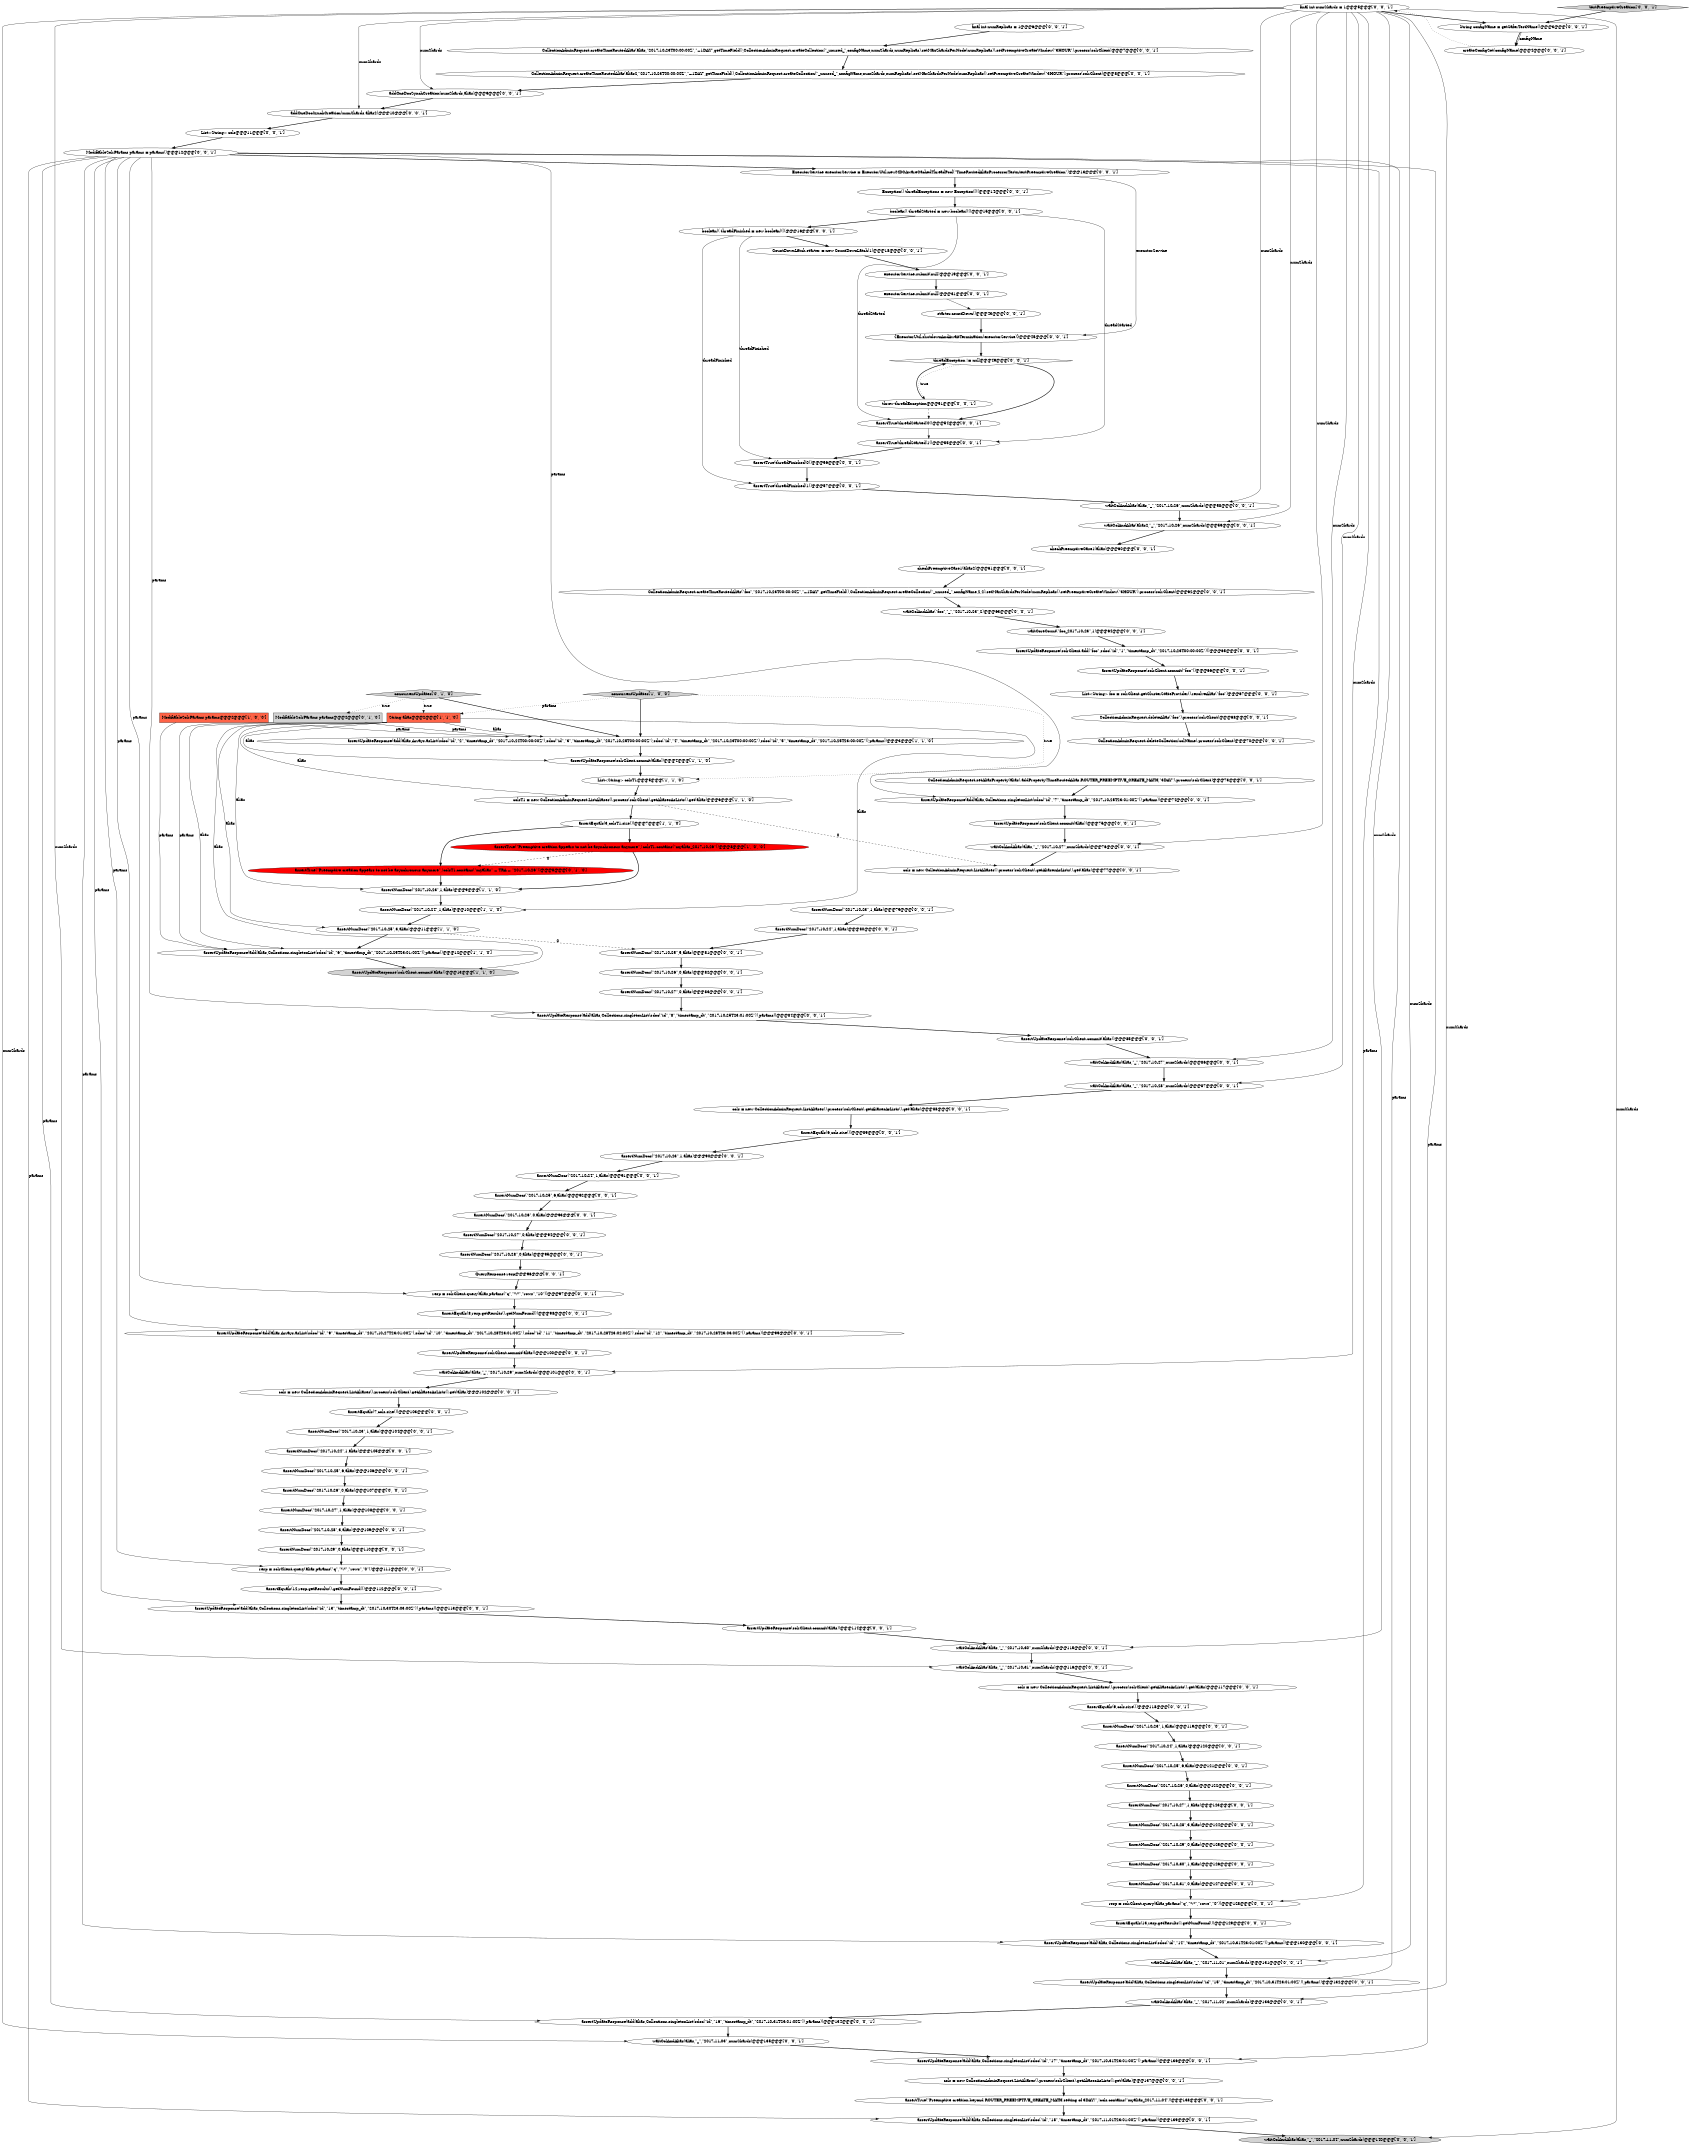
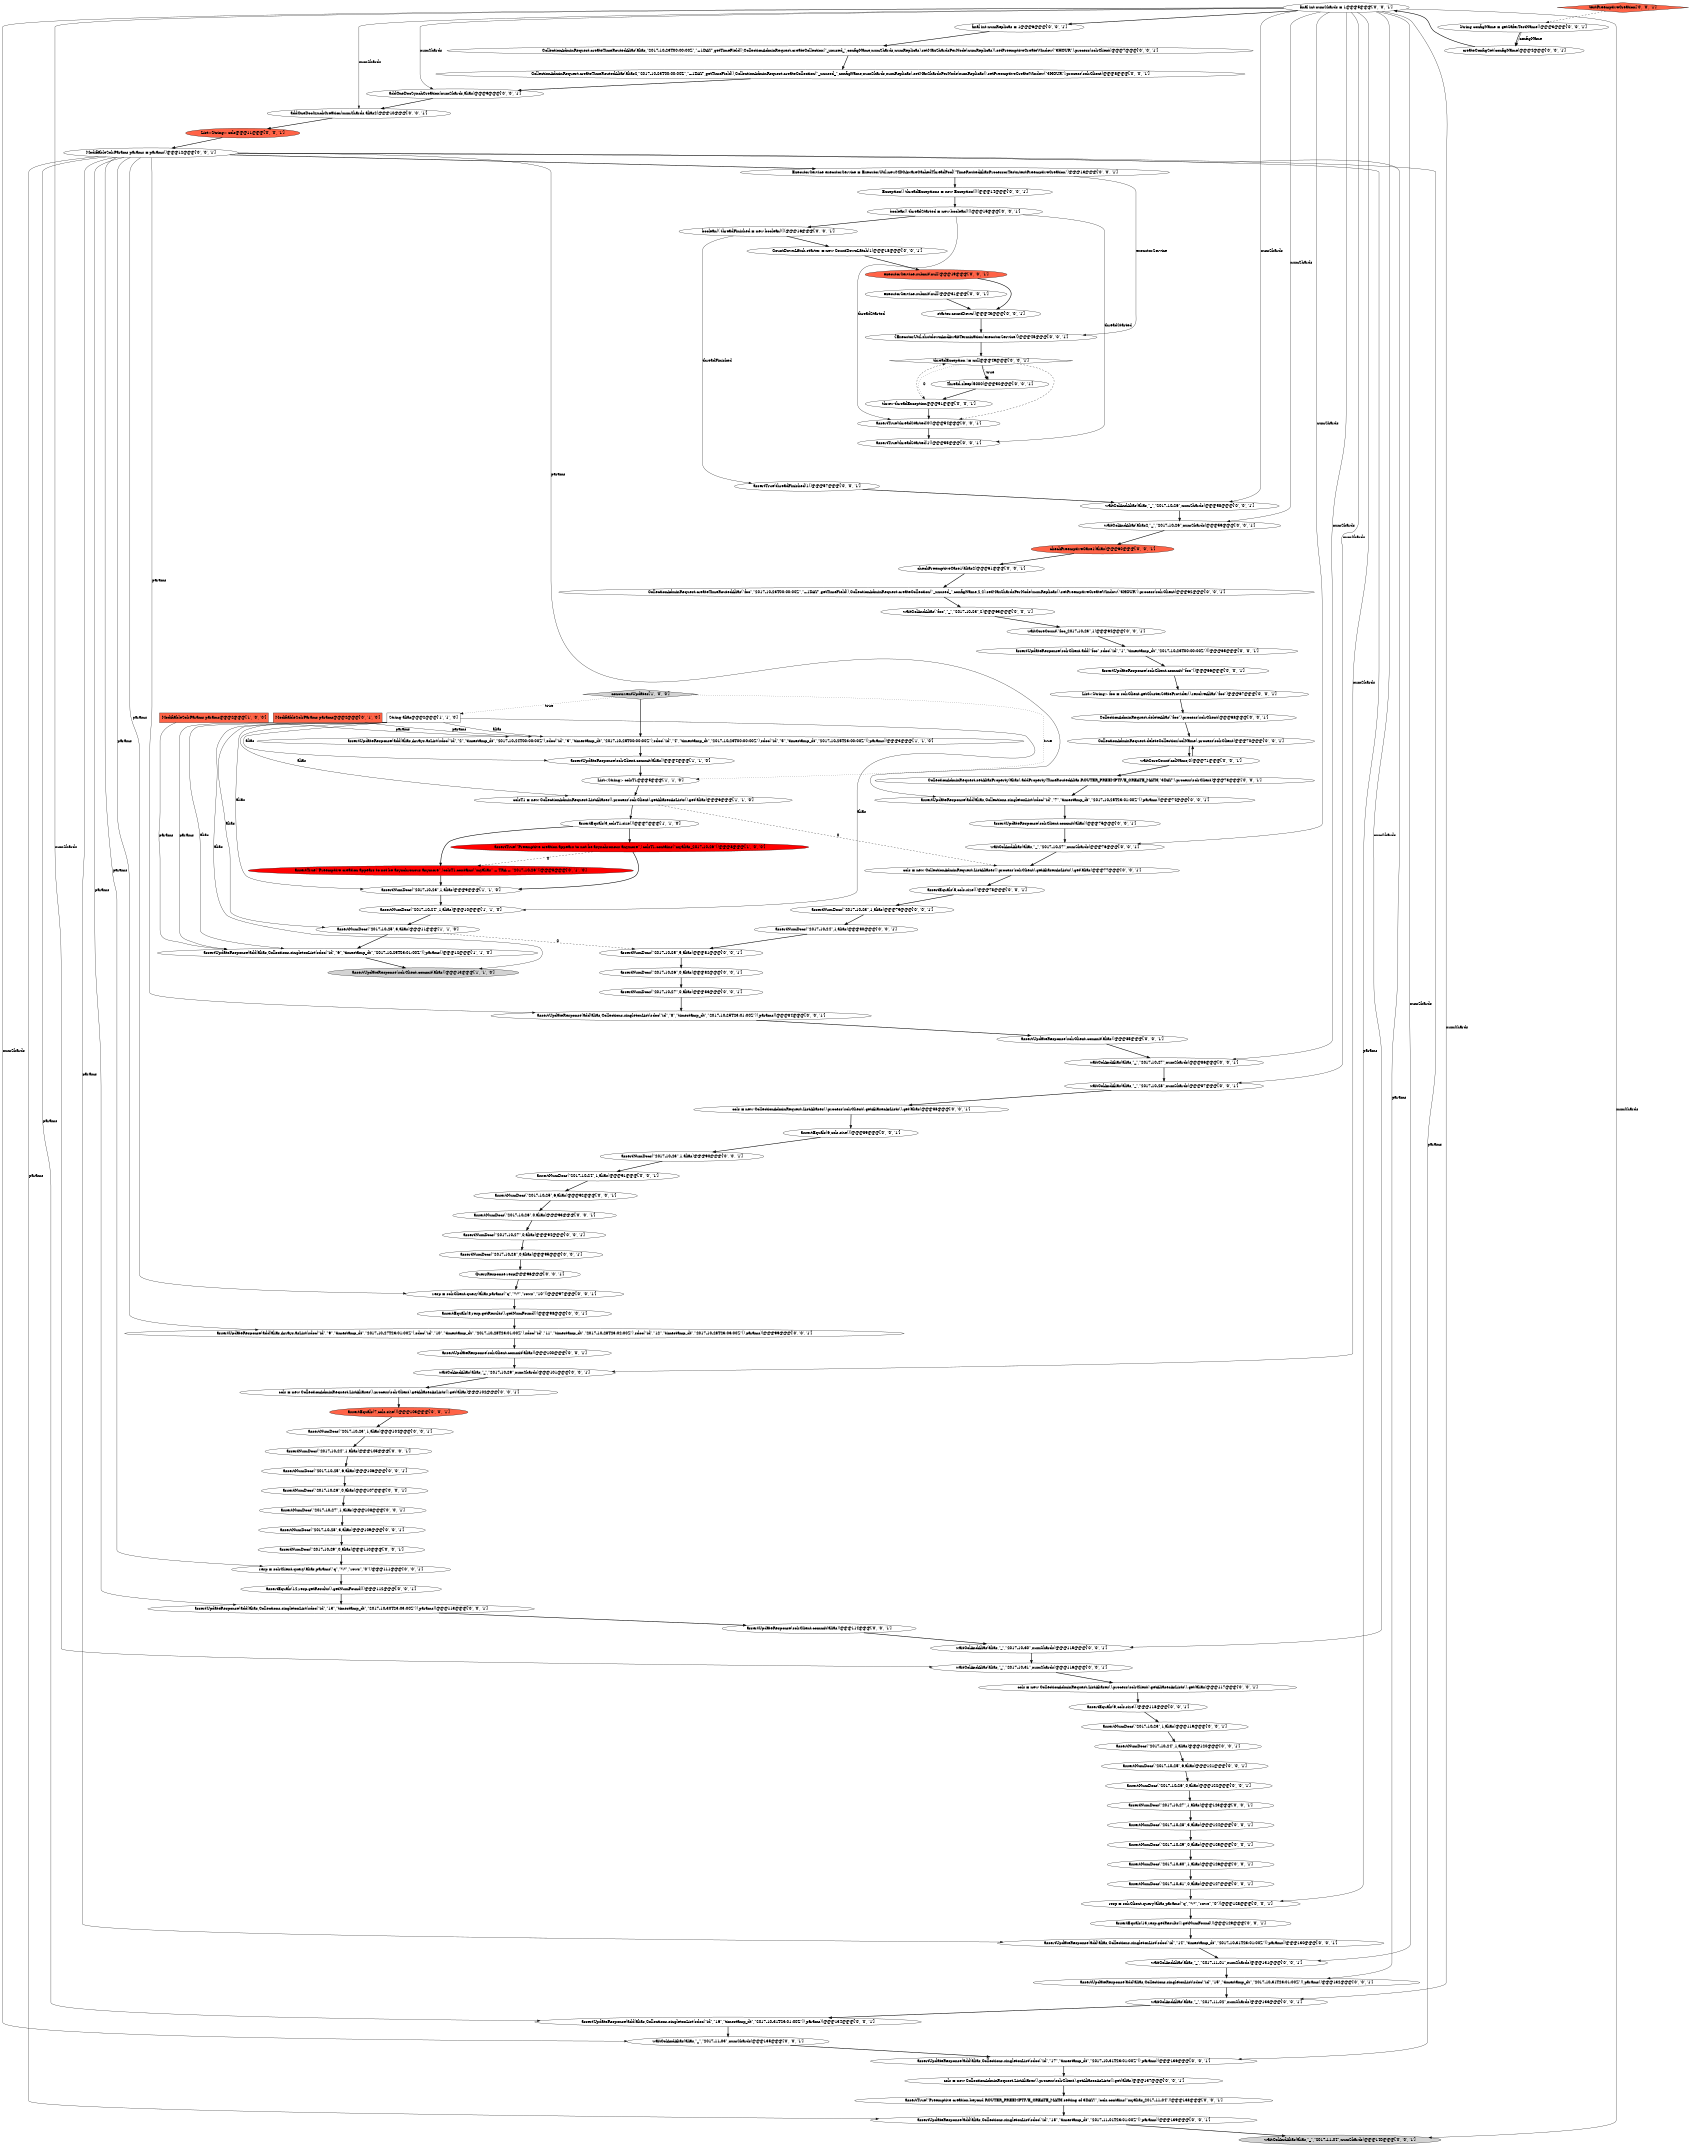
(1623, 8) -> (1623, 8)
(1583, 16) -> (1583, 16)
(1432, 17) -> (1184, 17)
(1434, 31) -> (1434, 31)
(243, 133) -> (243, 133)
(936, 275) -> (936, 275)
(936, 283) -> (1005, 286)
(957, 304) -> (957, 304)
(920, 375) -> (920, 375)
(924, 384) -> (924, 384)
none -> (990, 384)
(1033, 401) -> (1033, 401)
(929, 412) -> (929, 412)
(929, 432) -> (929, 432)
(807, 463) -> none
(1103, 549) -> (1103, 549)
none -> (1038, 559)
(424, 694) -> none
(549, 706) -> (549, 706)
(328, 718) -> (328, 718)
(424, 718) -> (424, 718)
none -> (1191, 761)
none -> (977, 890)
(399, 1412) -> (399, 1412)
